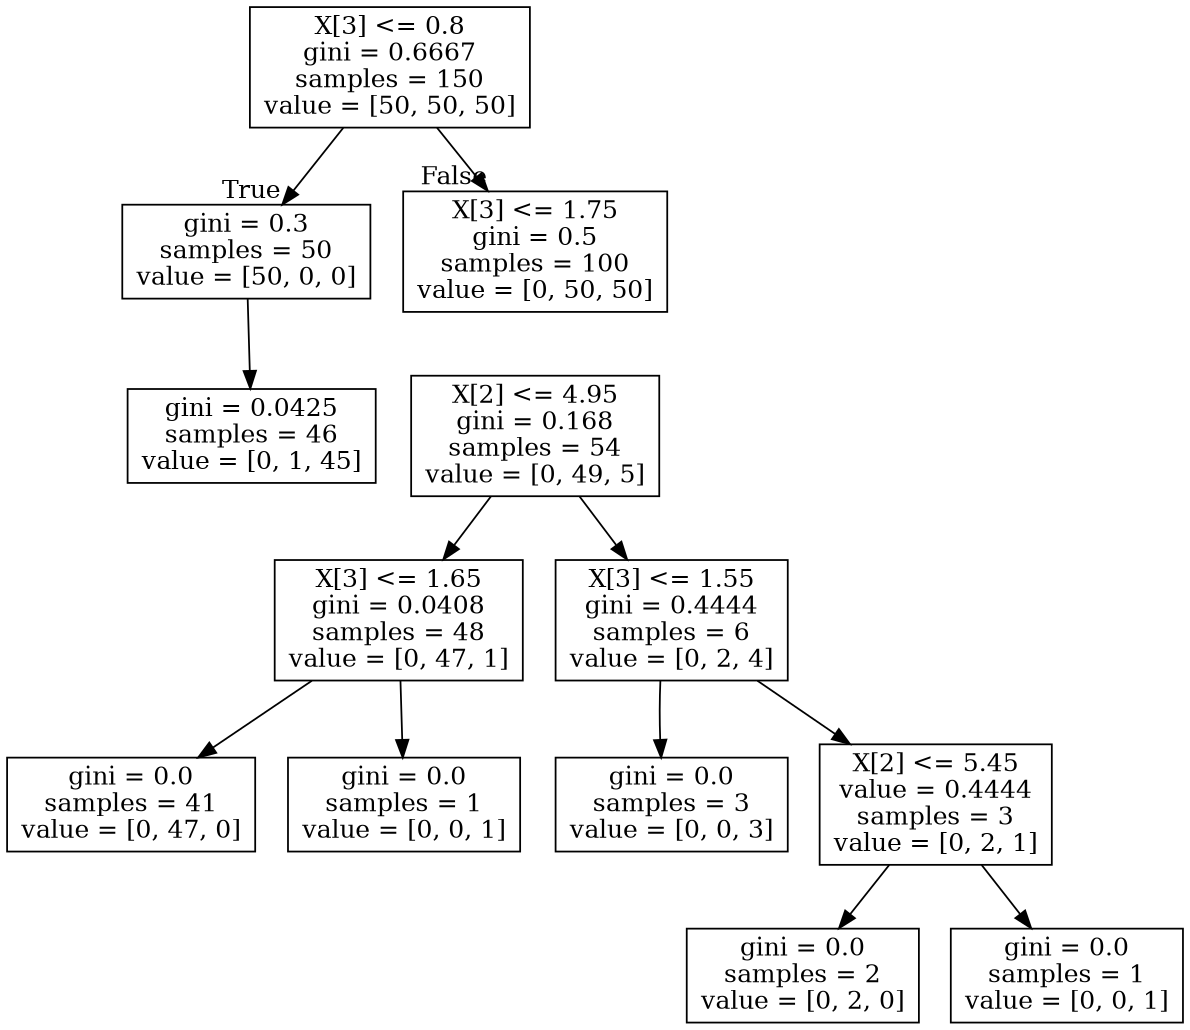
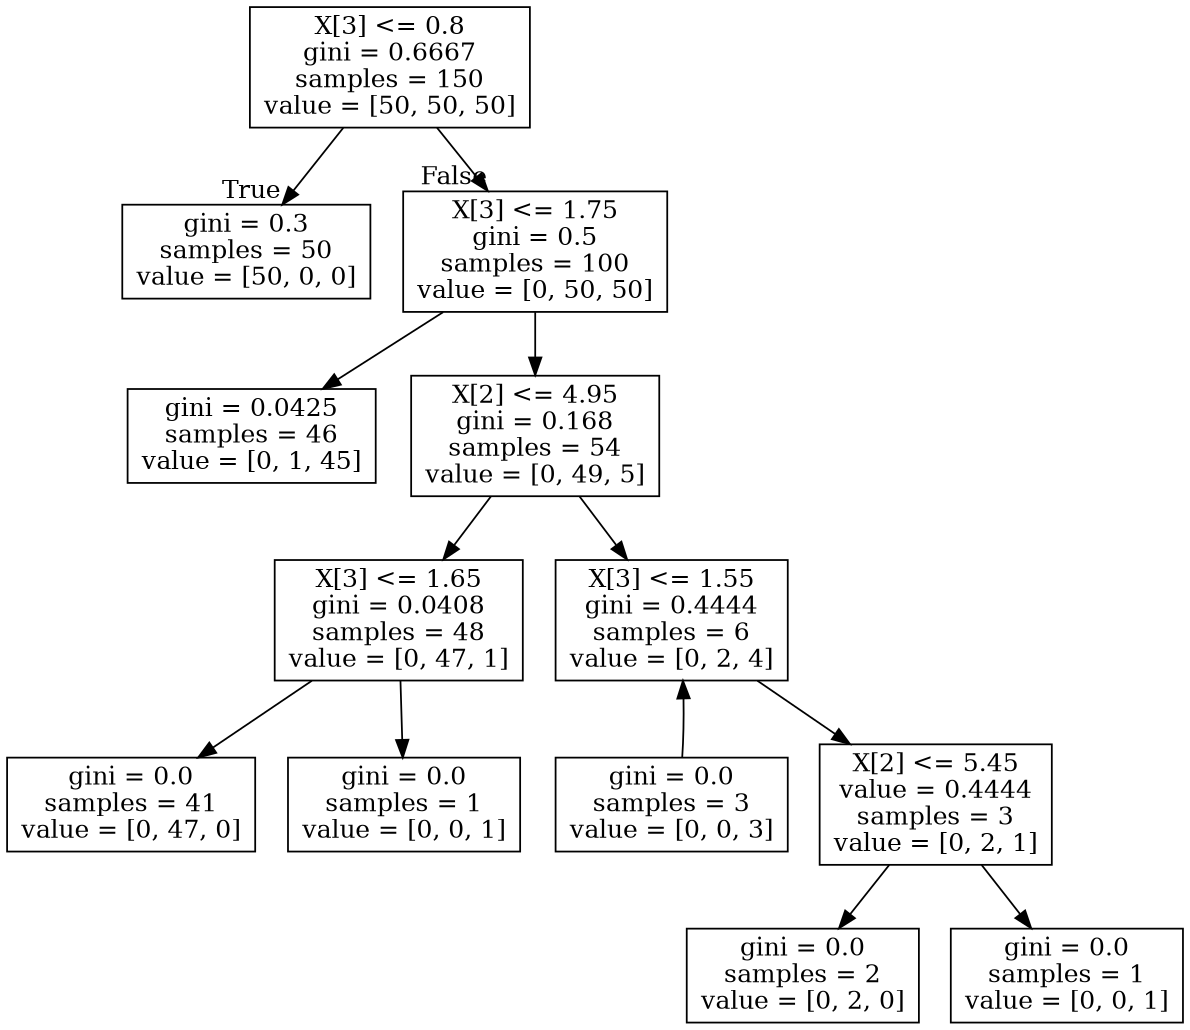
(249, 335) -> (390, 346)
none -> (535, 335)
(660, 710) -> (683, 728)
